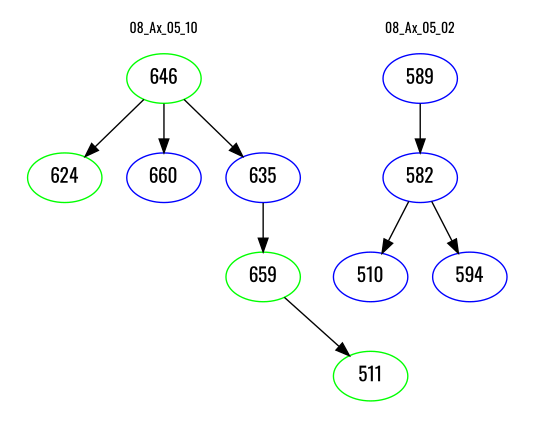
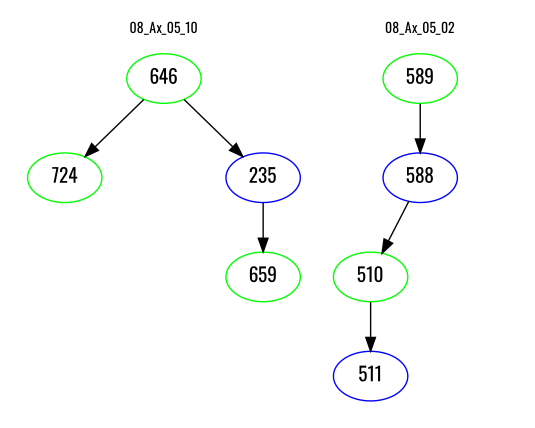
(420, 79) -> (420, 79)
(65, 178) -> (65, 178)
(164, 178) -> none
(263, 178) -> (263, 178)
(420, 178) -> (420, 178)
(371, 277) -> (371, 277)
(470, 277) -> none
(312, 322) -> (371, 320)
(371, 376) -> (371, 376)
